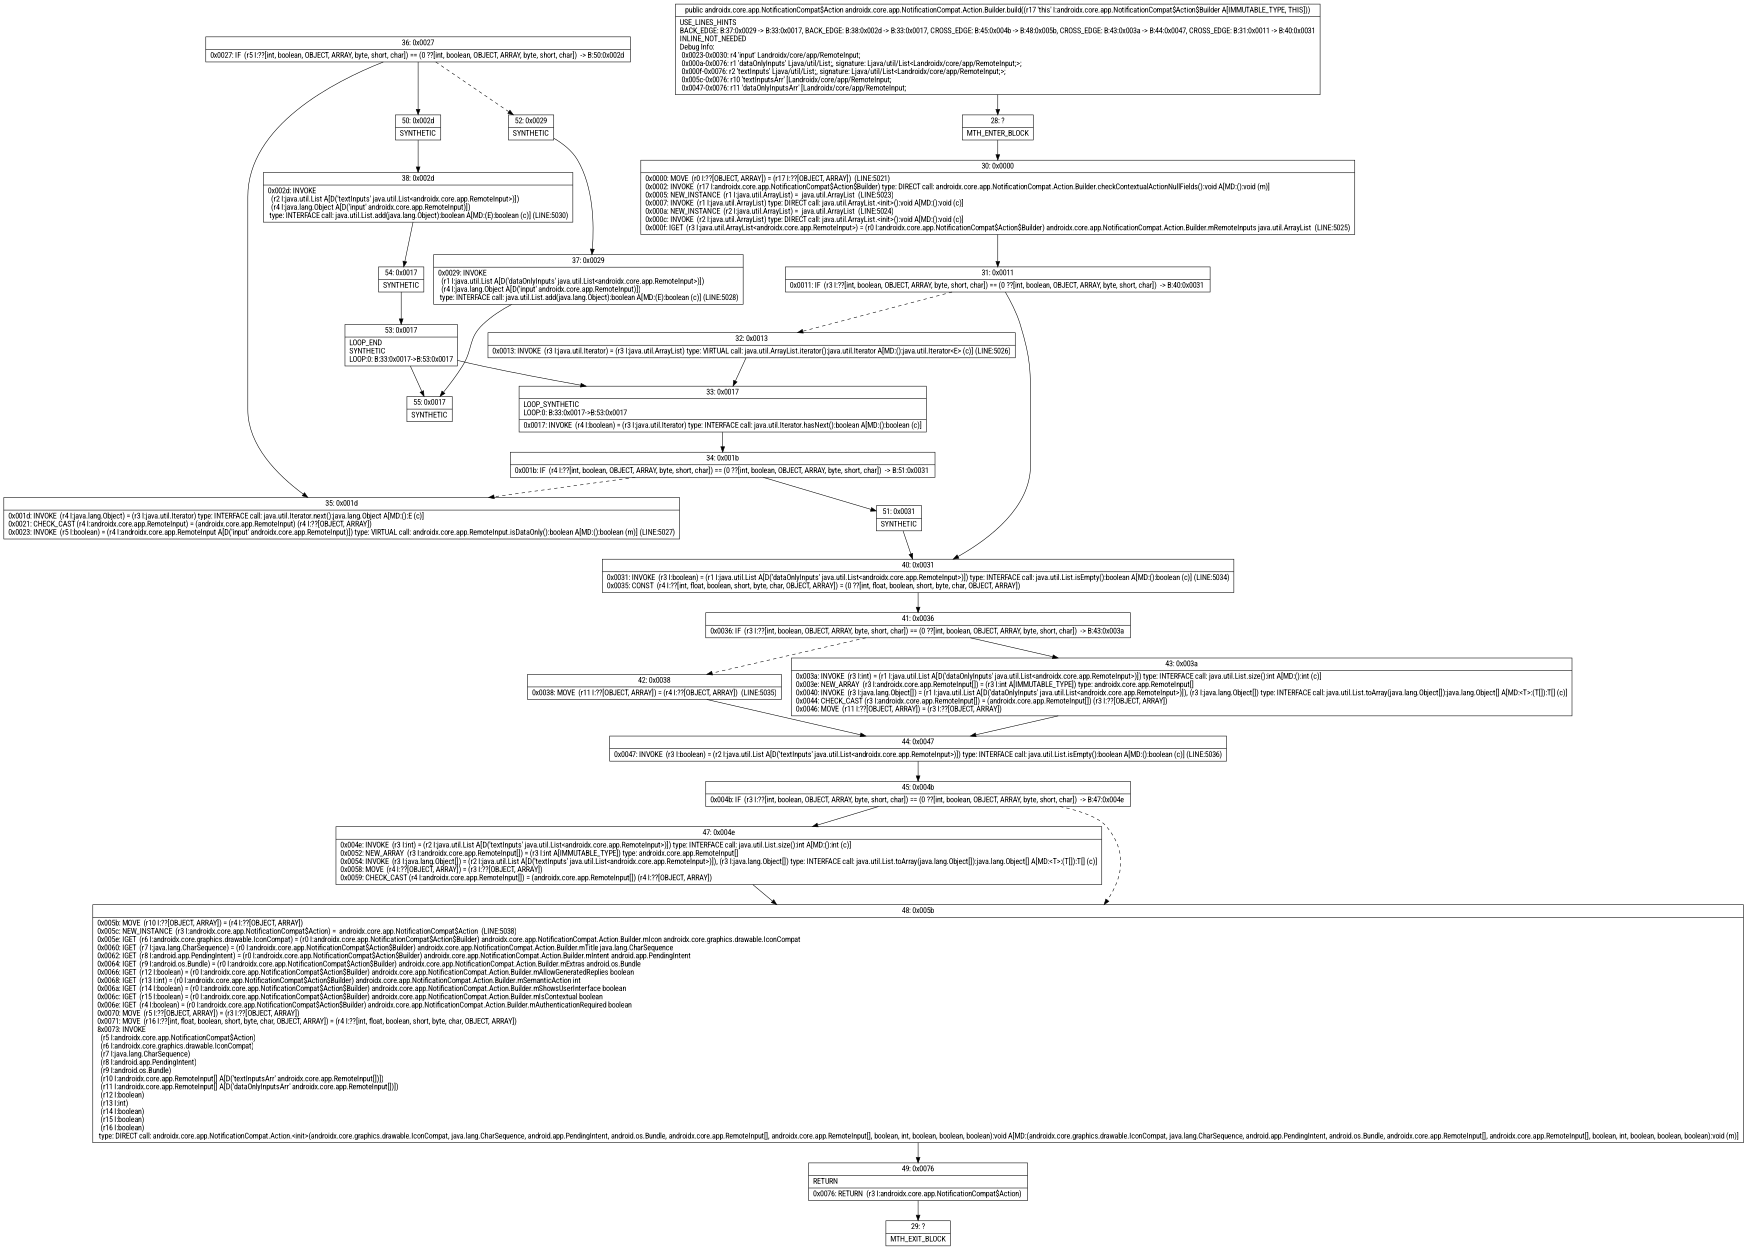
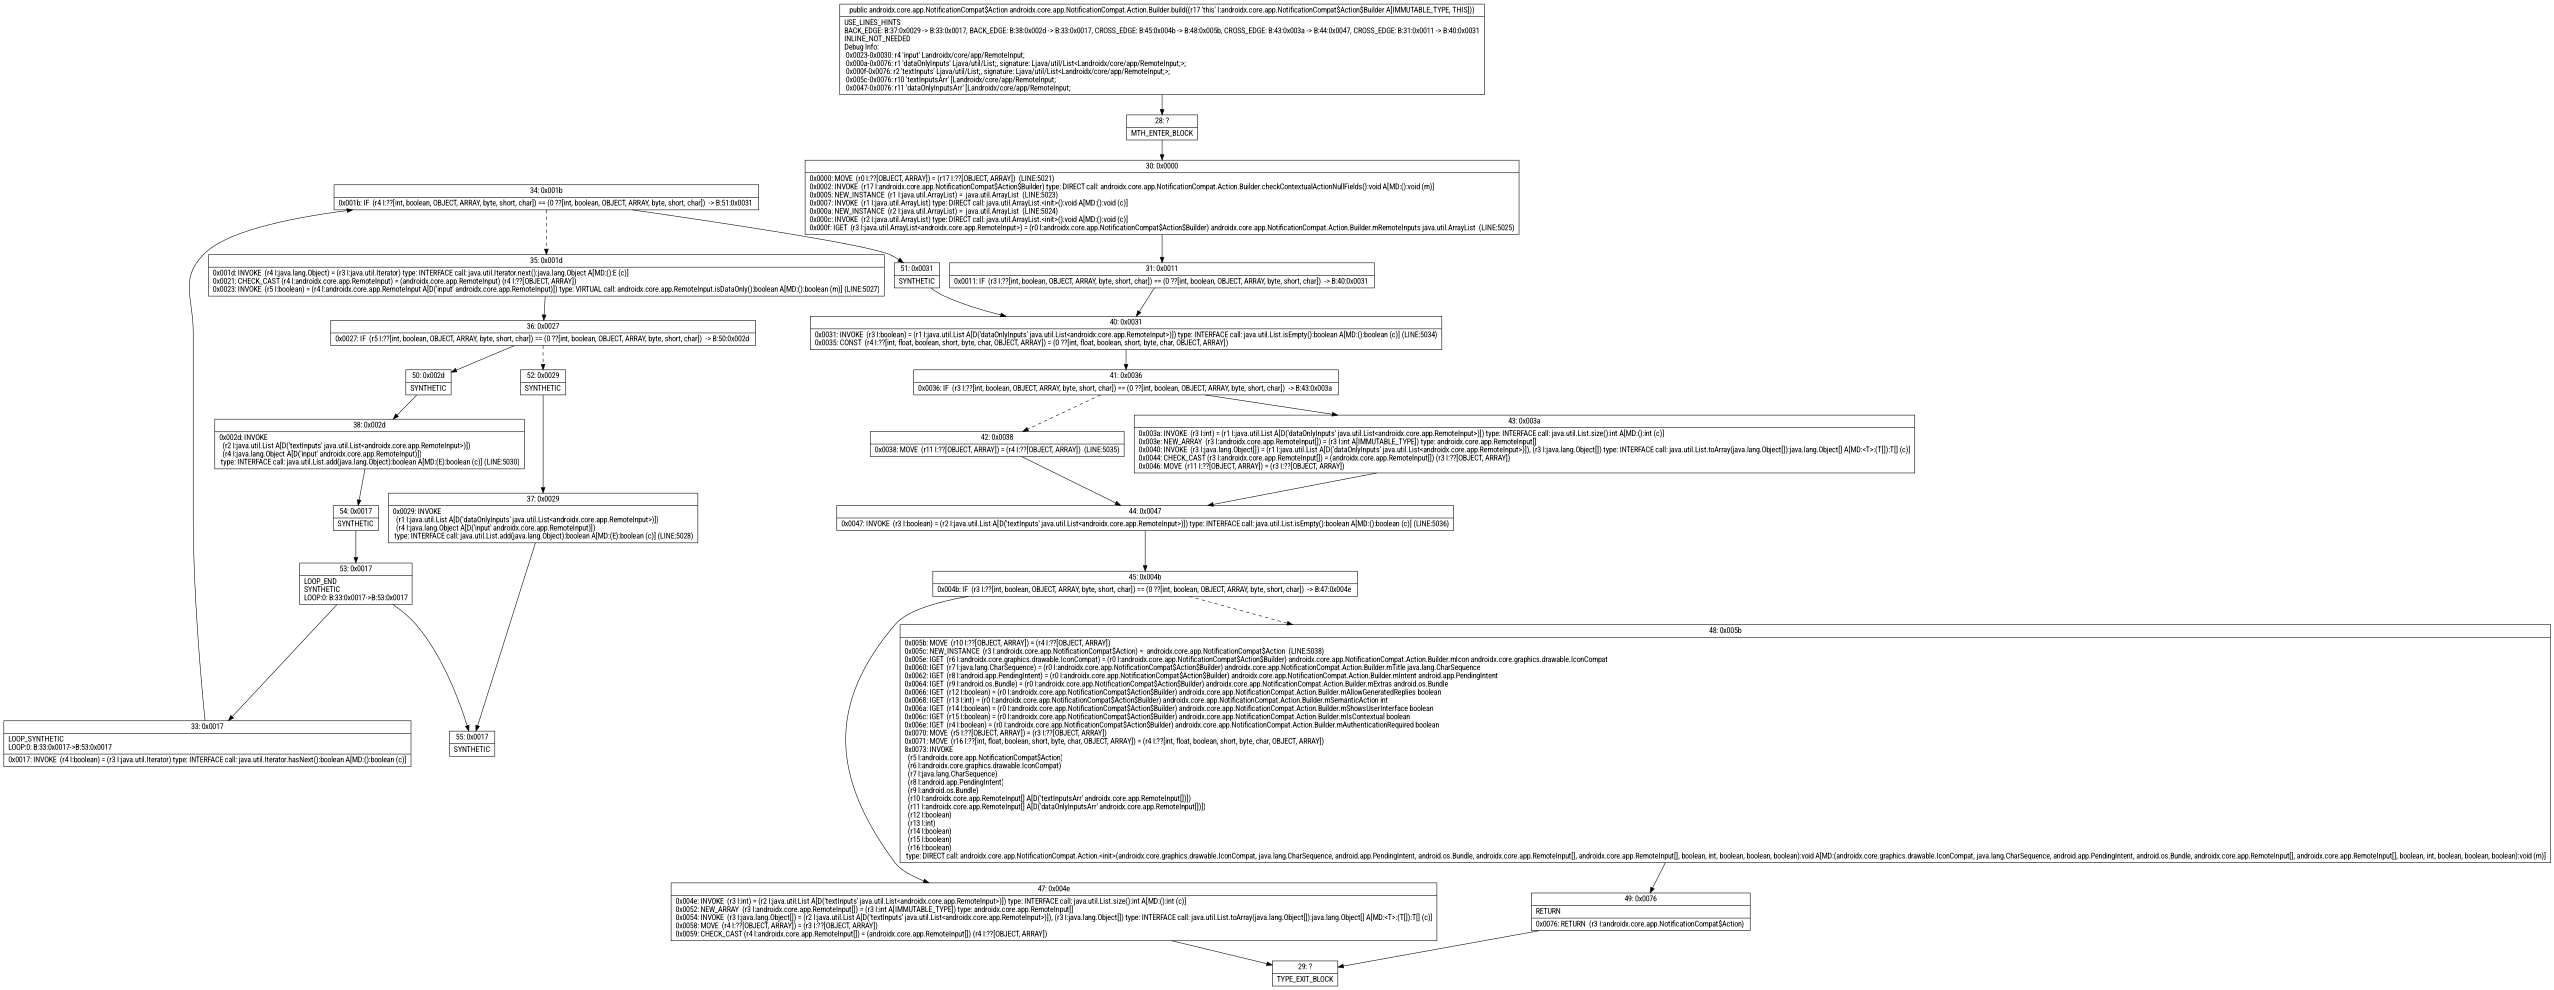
(248, 255) -> (545, 305)
(752, 345) -> none
(763, 893) -> (1219, 952)
(918, 1239) -> (1305, 979)
